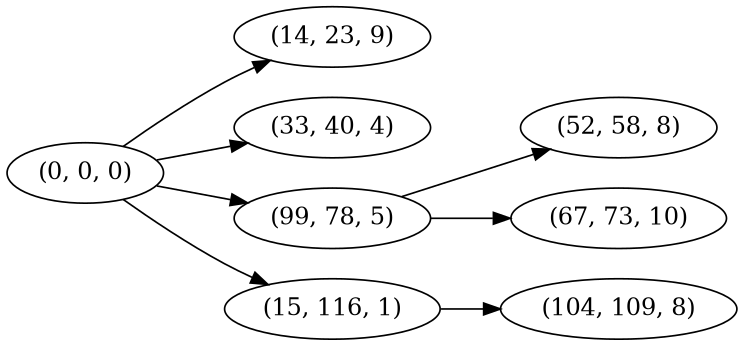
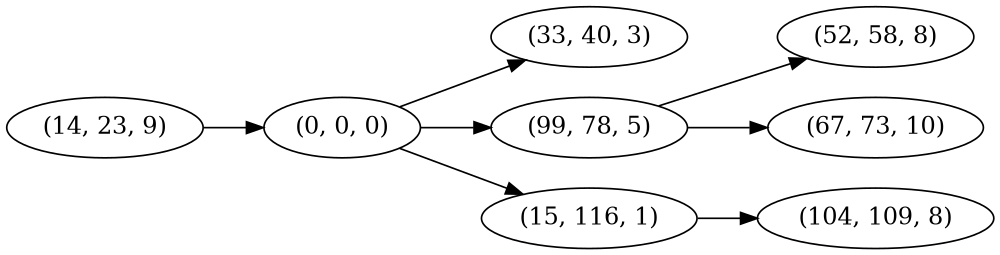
(187, 104) -> (225, 128)
(332, 128) -> (589, 37)
